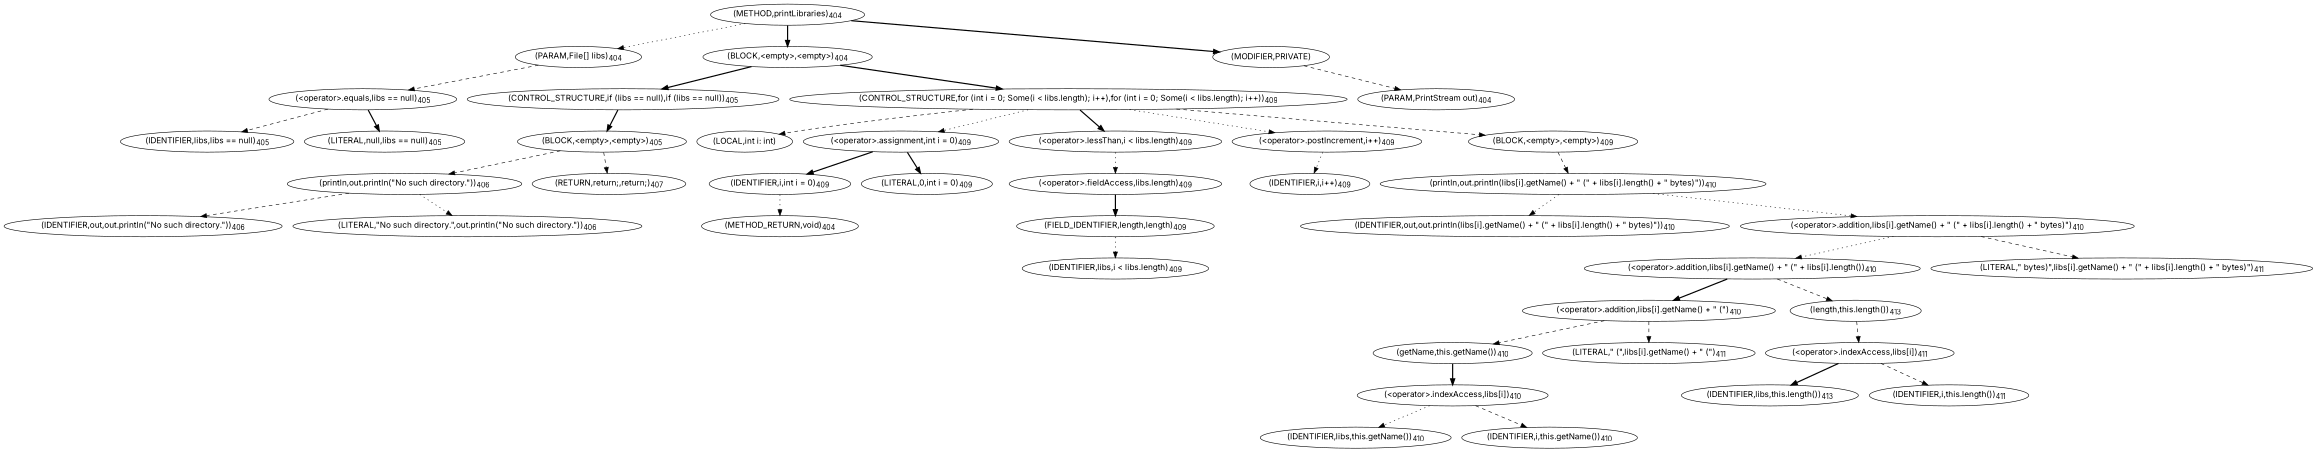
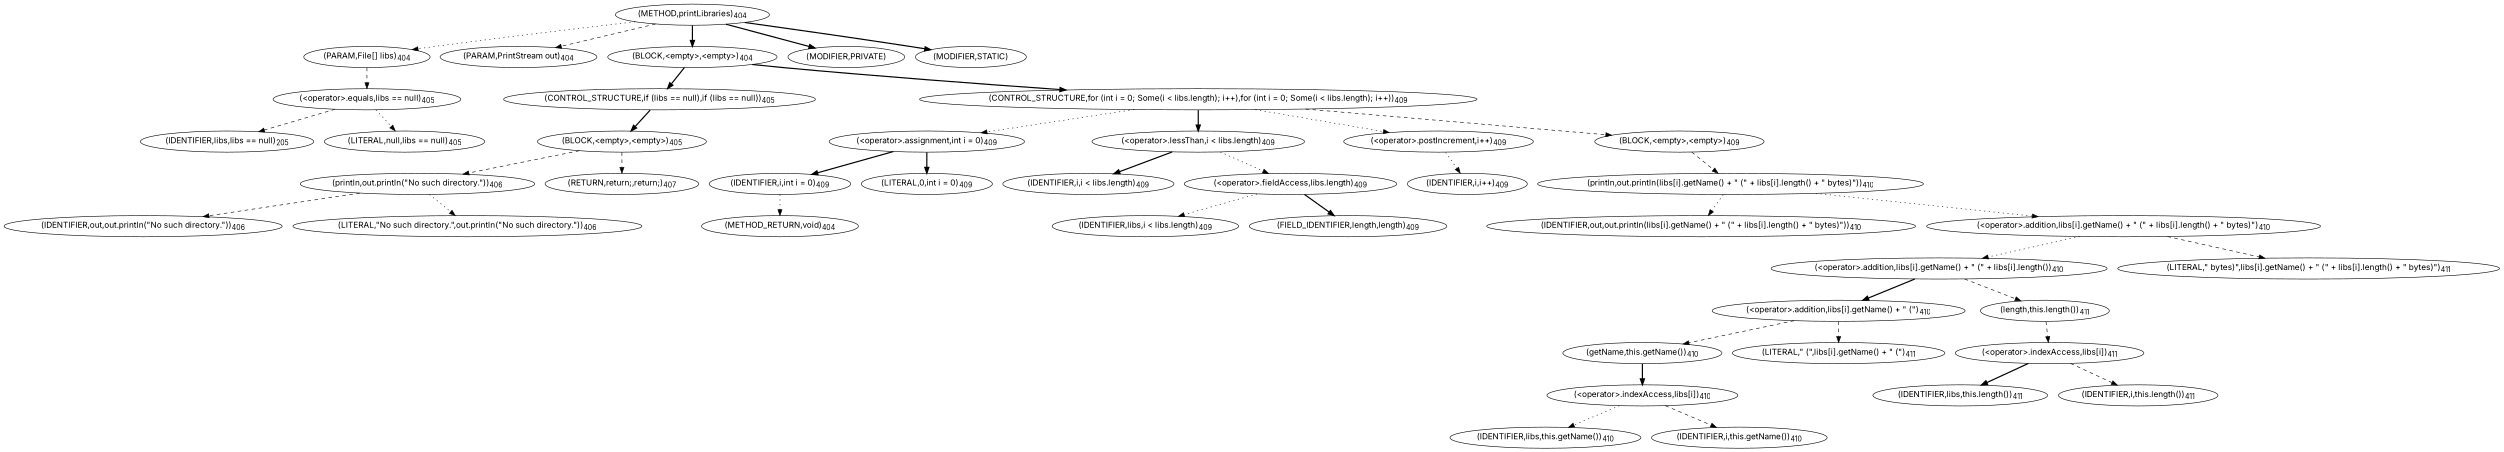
none -> (971, 57)
(1349, 77) -> (608, 35)
(372, 118) -> (384, 118)
(263, 141) -> (283, 141)
(745, 142) -> none
none -> (1088, 184)
(1115, 244) -> (1221, 204)
(1896, 310) -> (2085, 310)
(1827, 395) -> (2018, 395)
